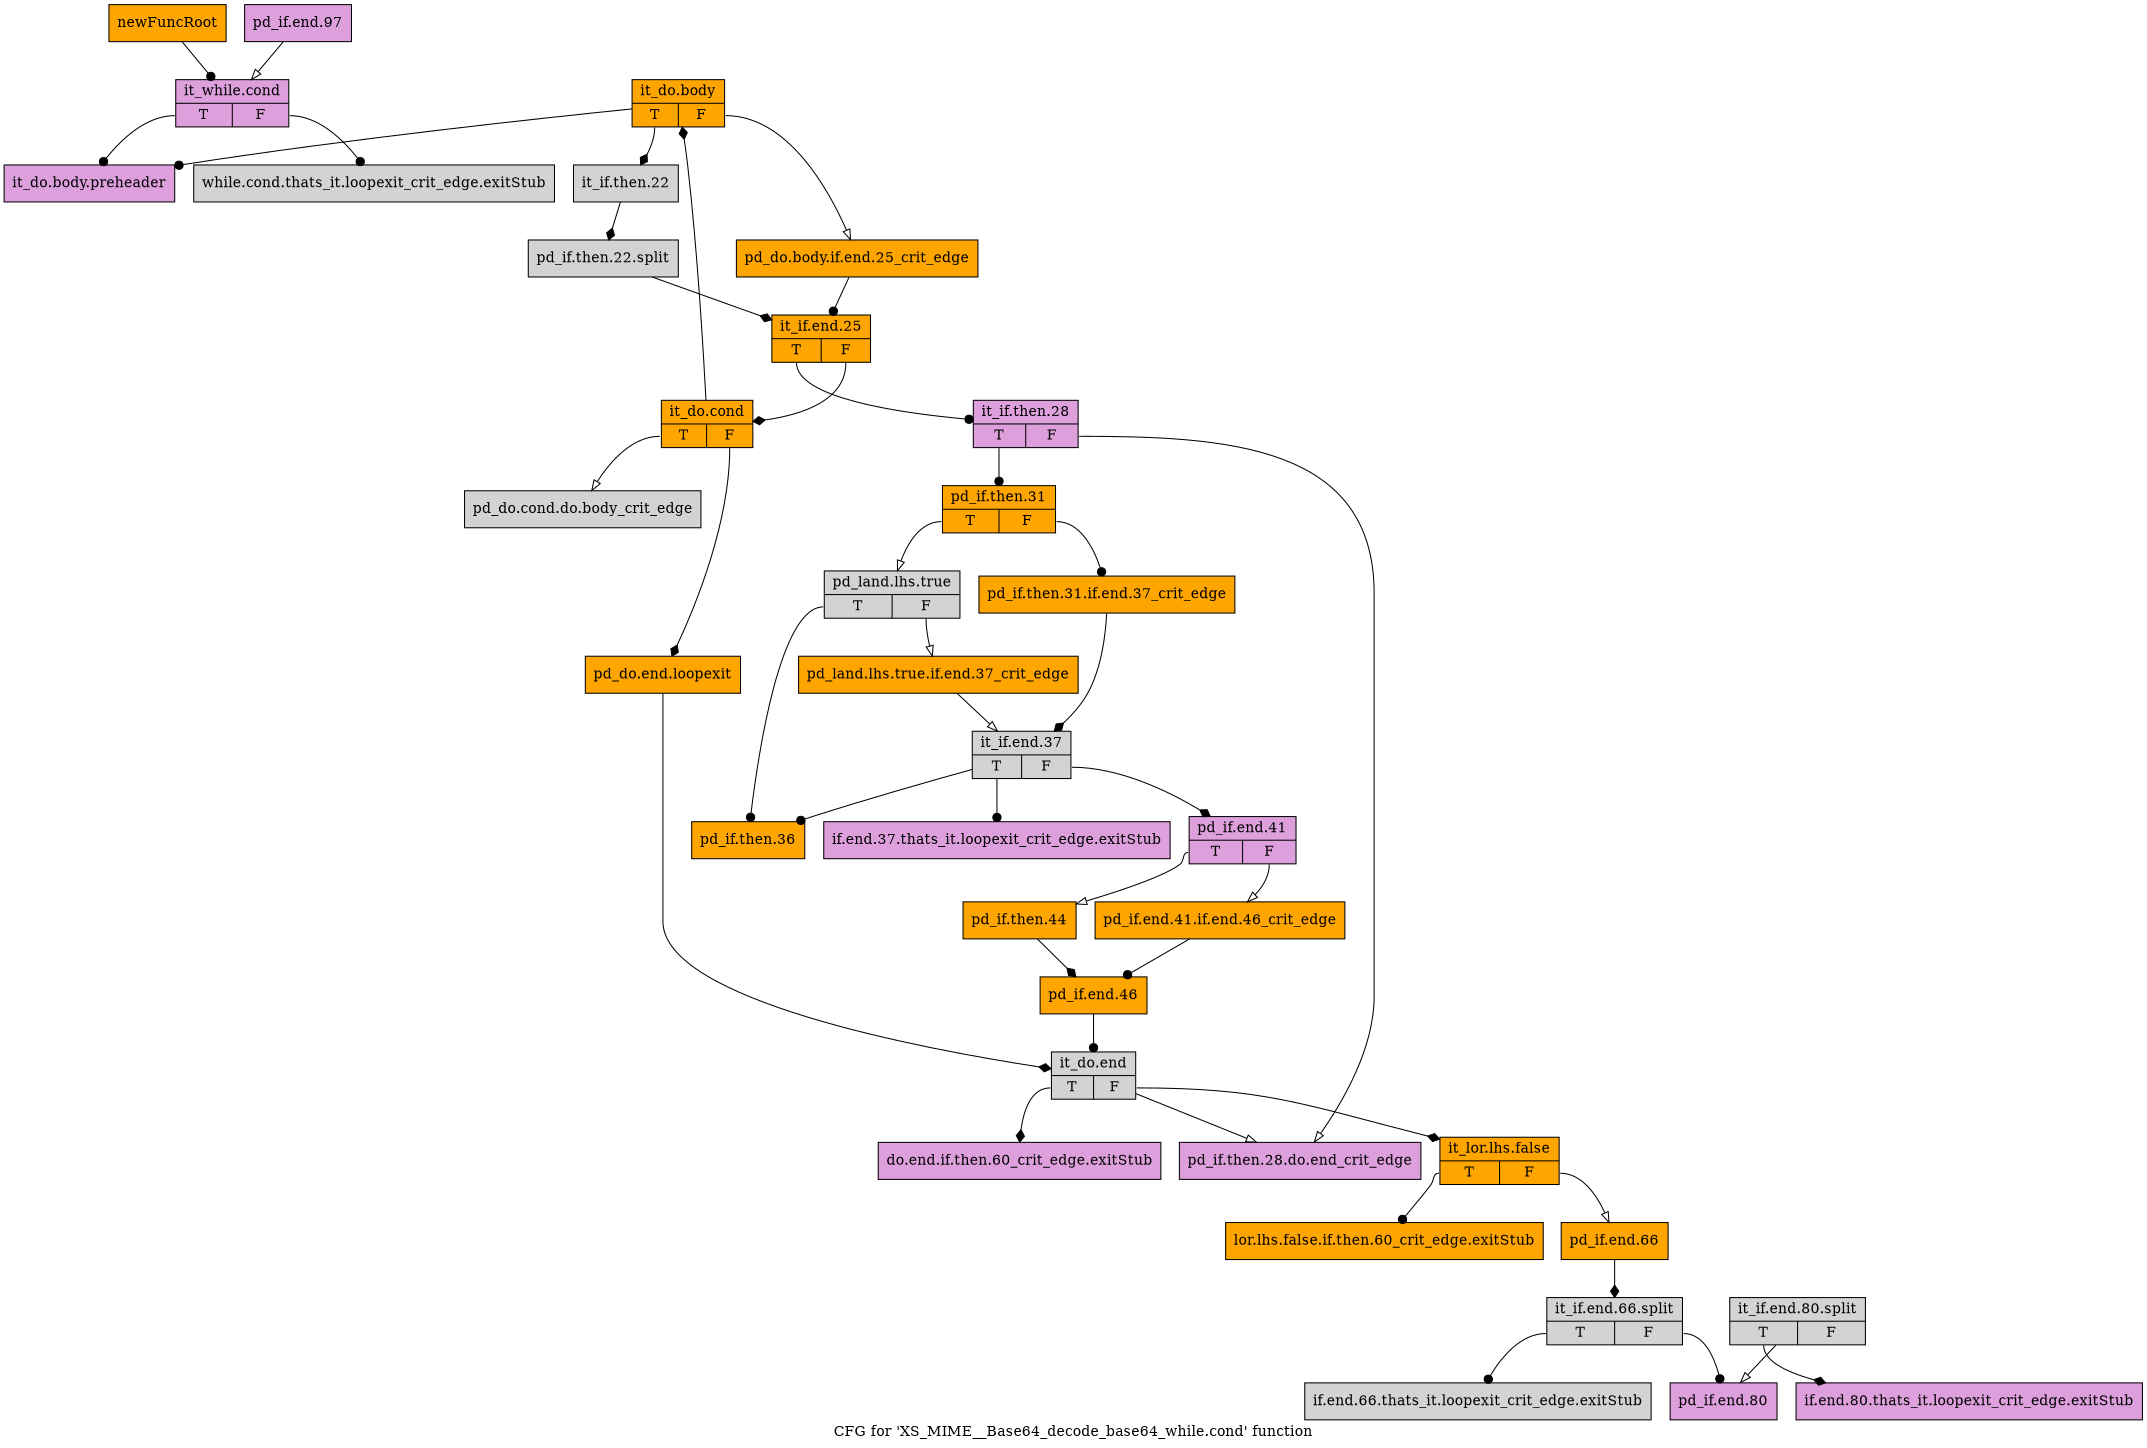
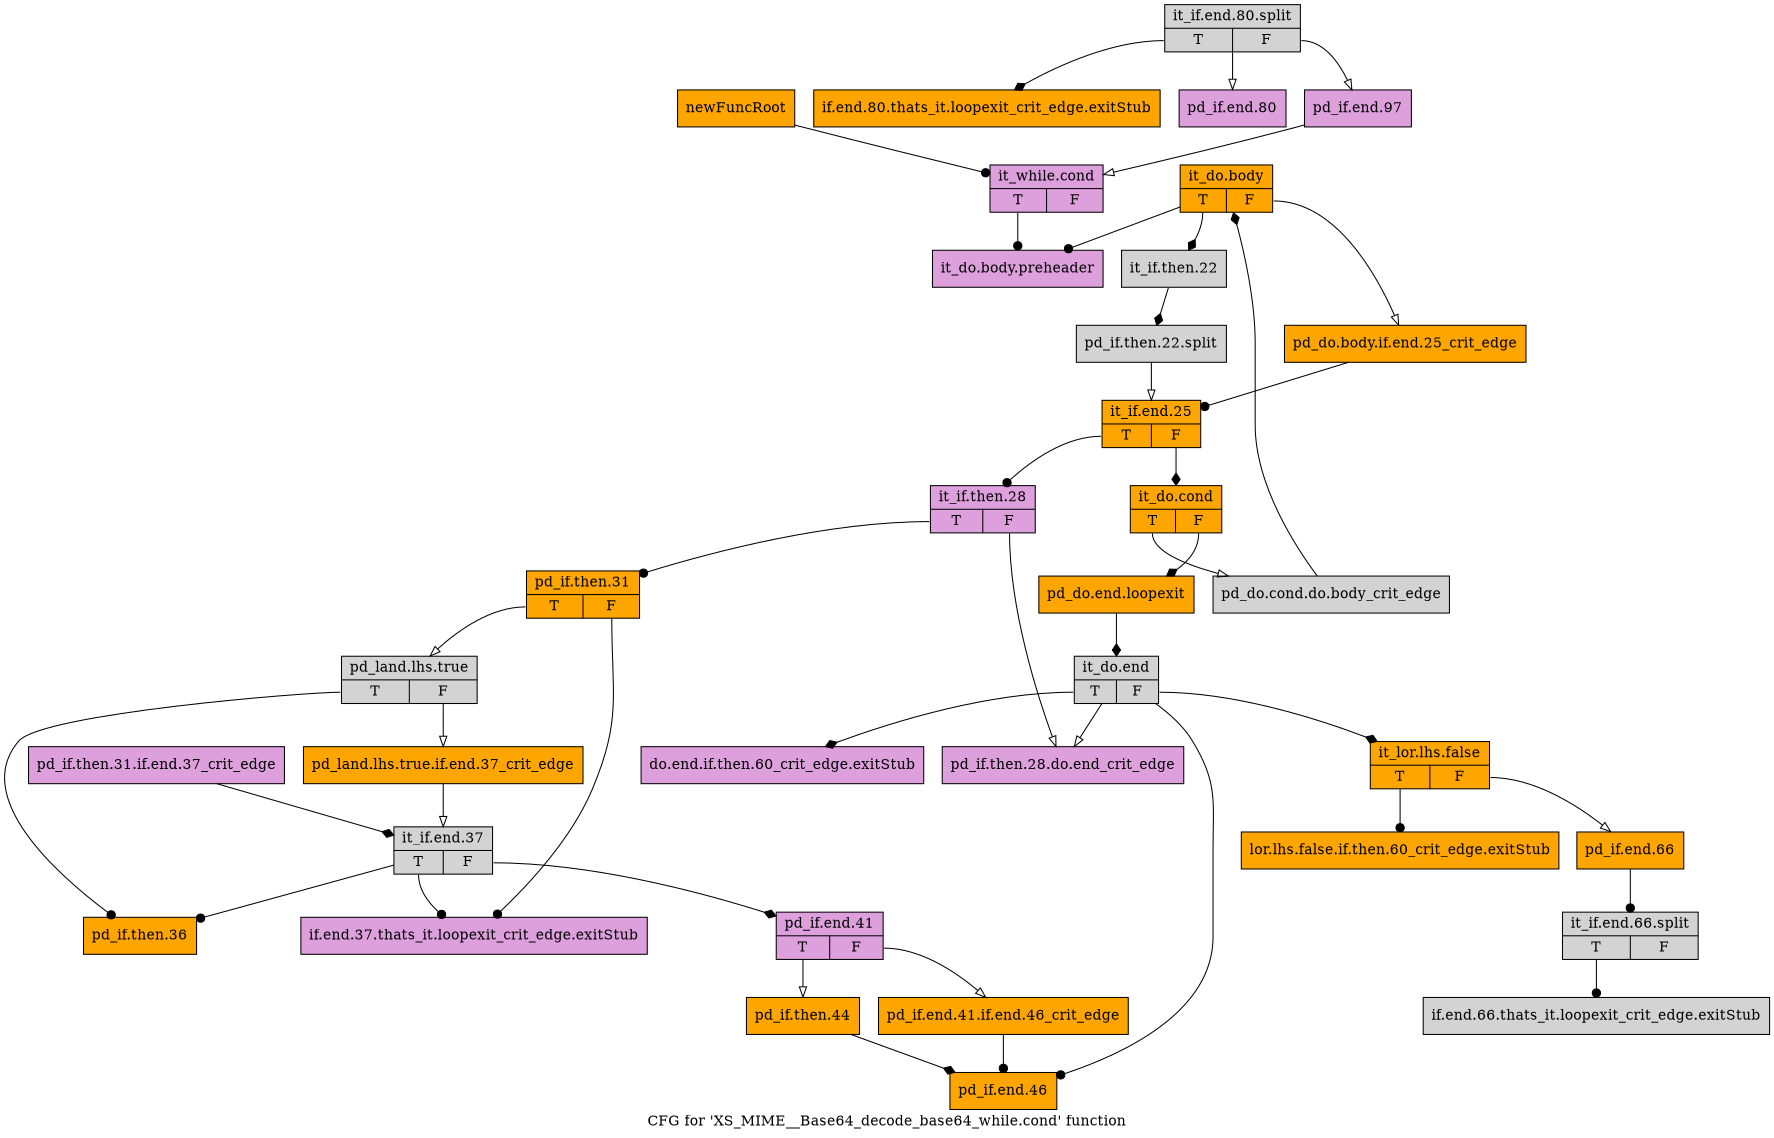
none -> (1330, 54)
(374, 183) -> none
(697, 269) -> (1255, 407)
(706, 296) -> (1151, 376)
(1085, 538) -> (596, 780)
(1107, 595) -> (156, 765)
(1094, 1029) -> (1213, 918)
(1615, 1272) -> (1630, 886)
(1707, 1348) -> none
(1969, 1401) -> (987, 108)
